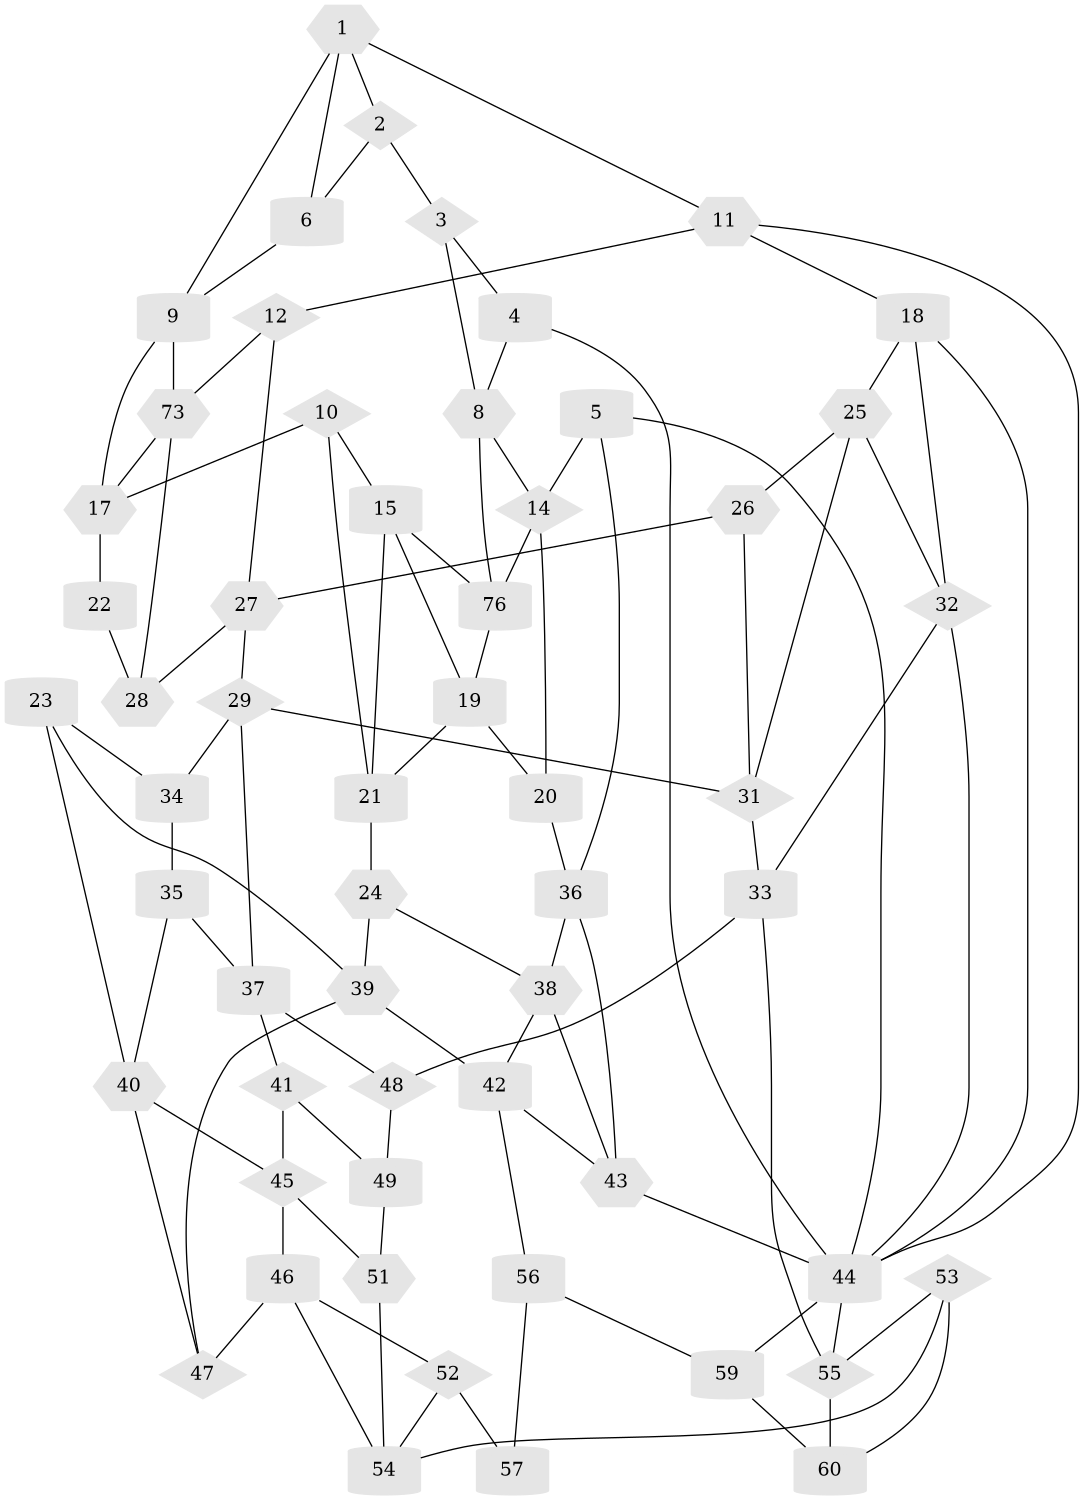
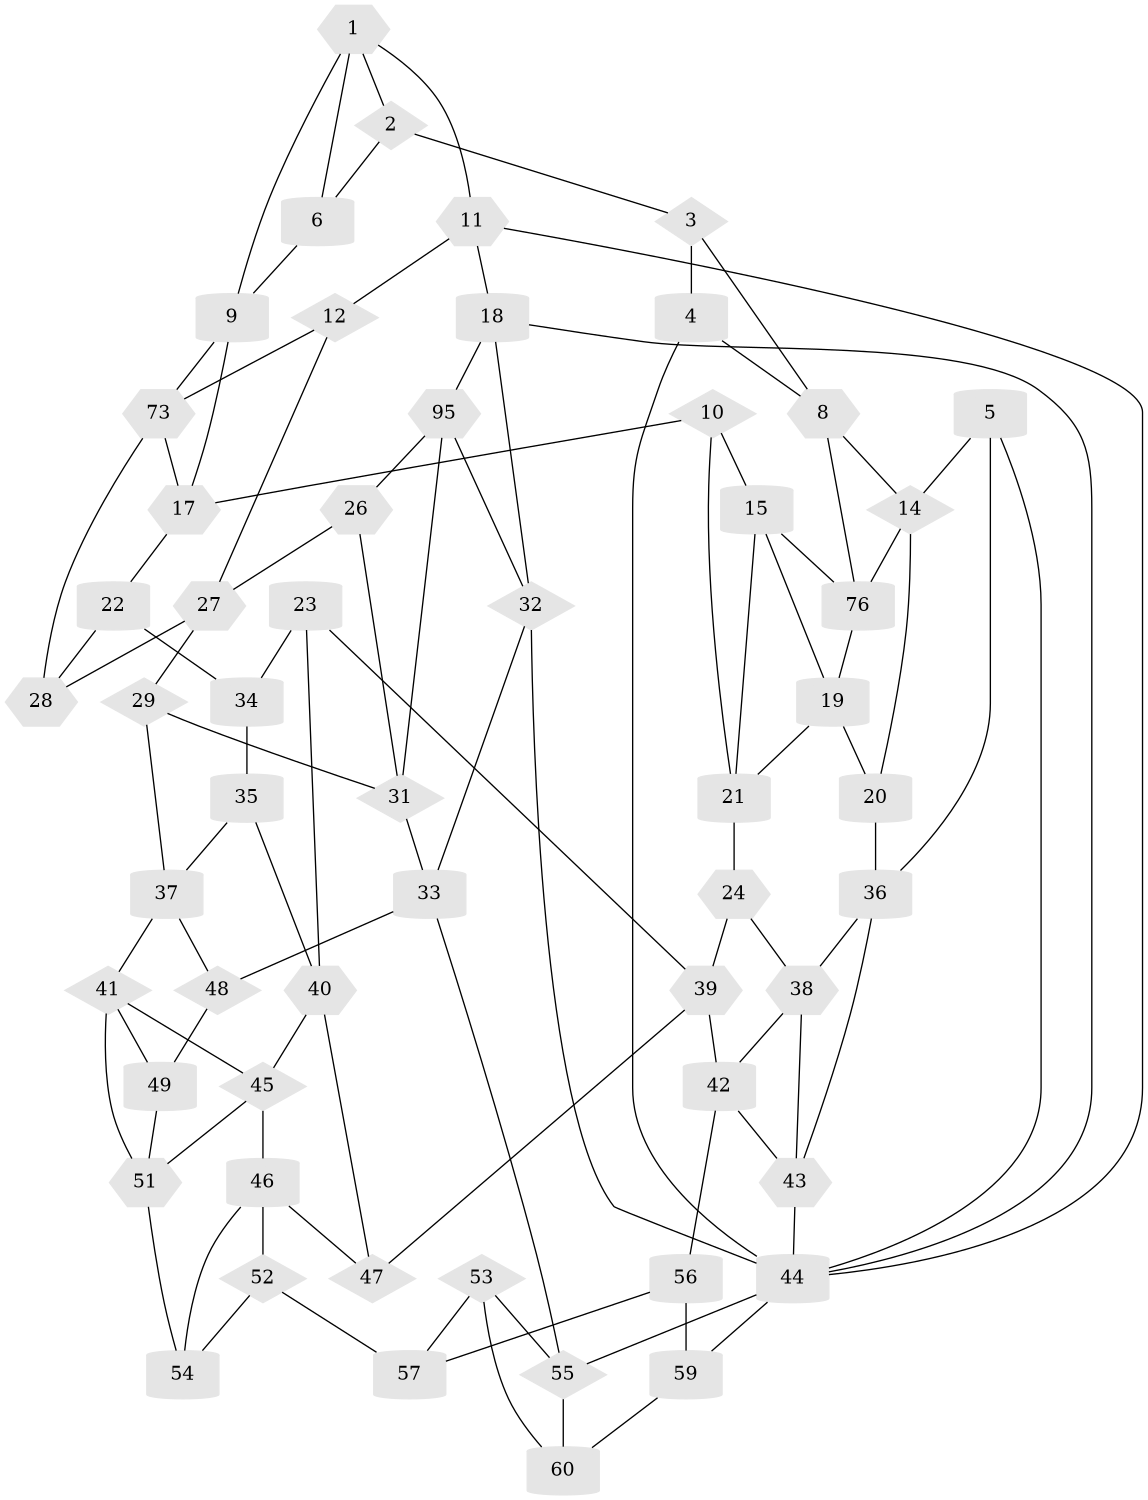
(856, 414) -> (444, 414)
(209, 747) -> (186, 658)
none -> (108, 1088)
(713, 1434) -> (448, 1323)
